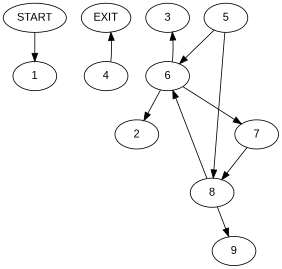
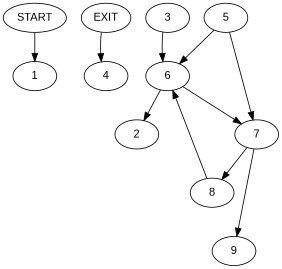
(111, 51) -> (101, 43)
(173, 51) -> (162, 43)
(219, 101) -> (240, 72)
(222, 218) -> (246, 189)
